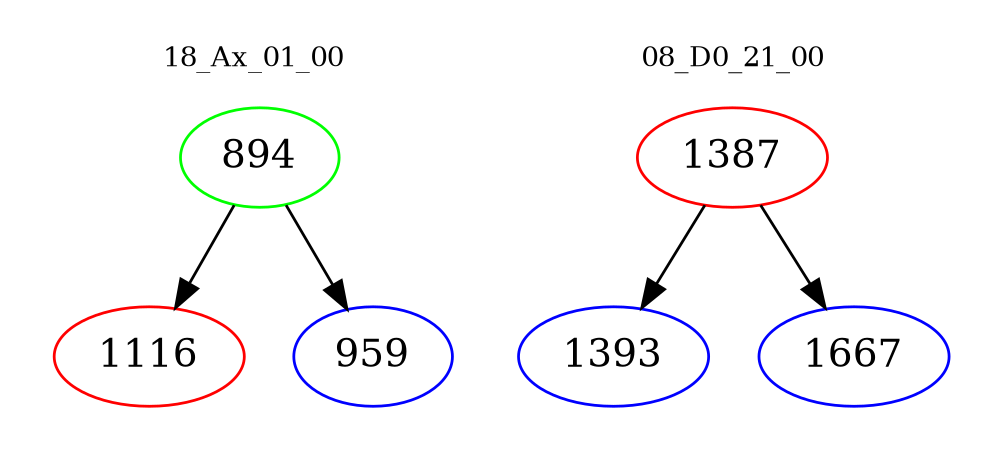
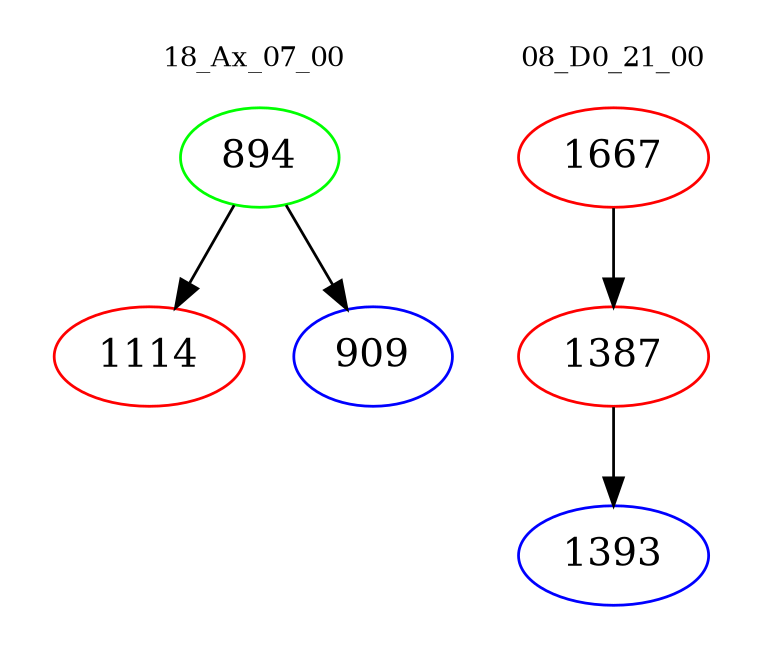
(254, 59) -> (254, 59)
(785, 245) -> (614, 243)
(149, 357) -> (149, 357)
(373, 357) -> (373, 357)
(854, 357) -> (614, 158)
